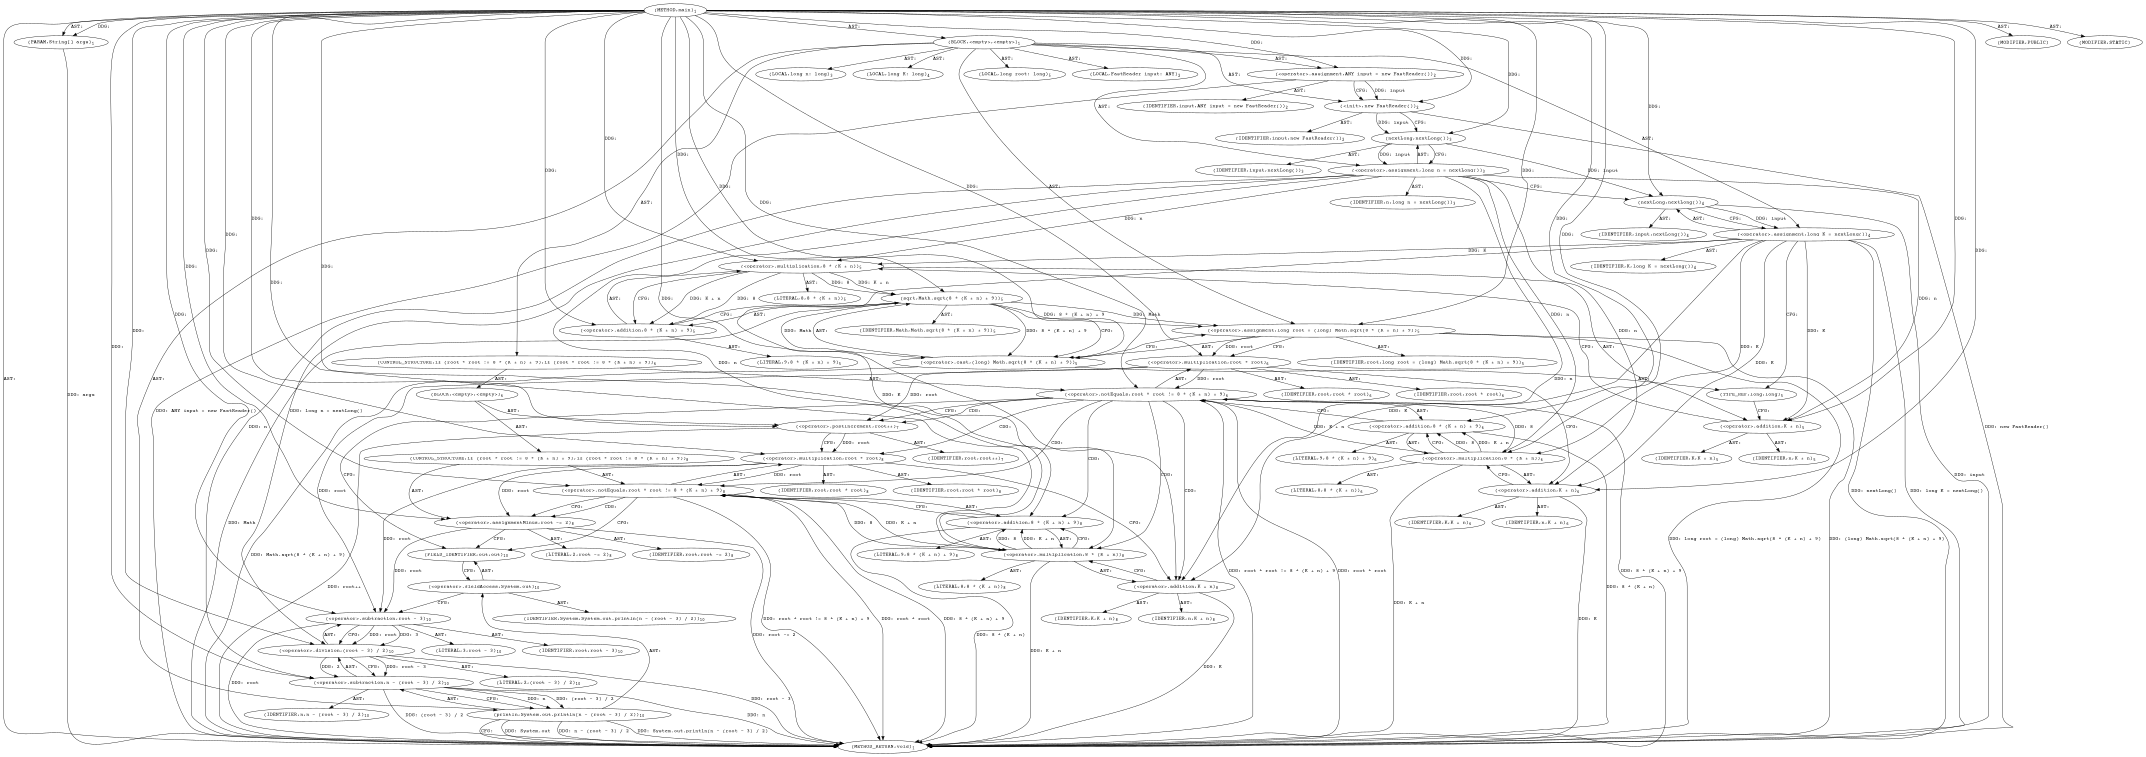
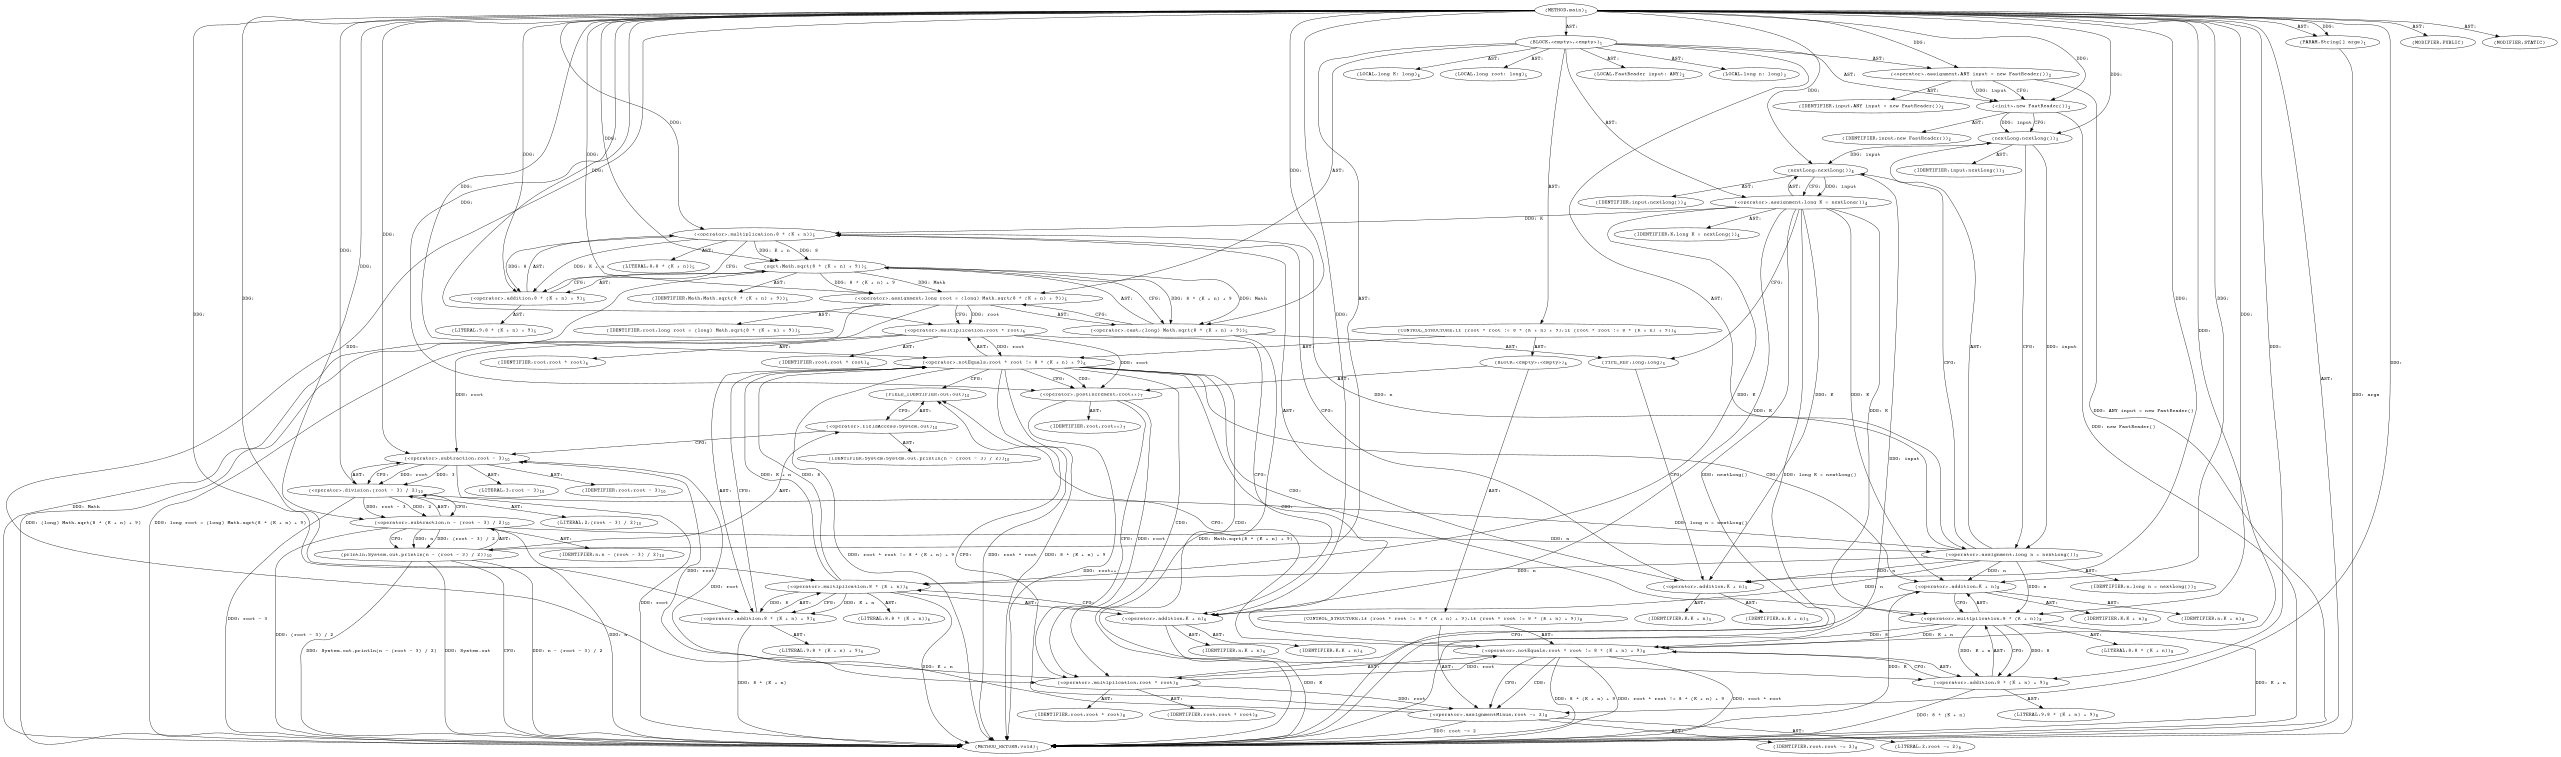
(613, 264) -> (1180, 534)
